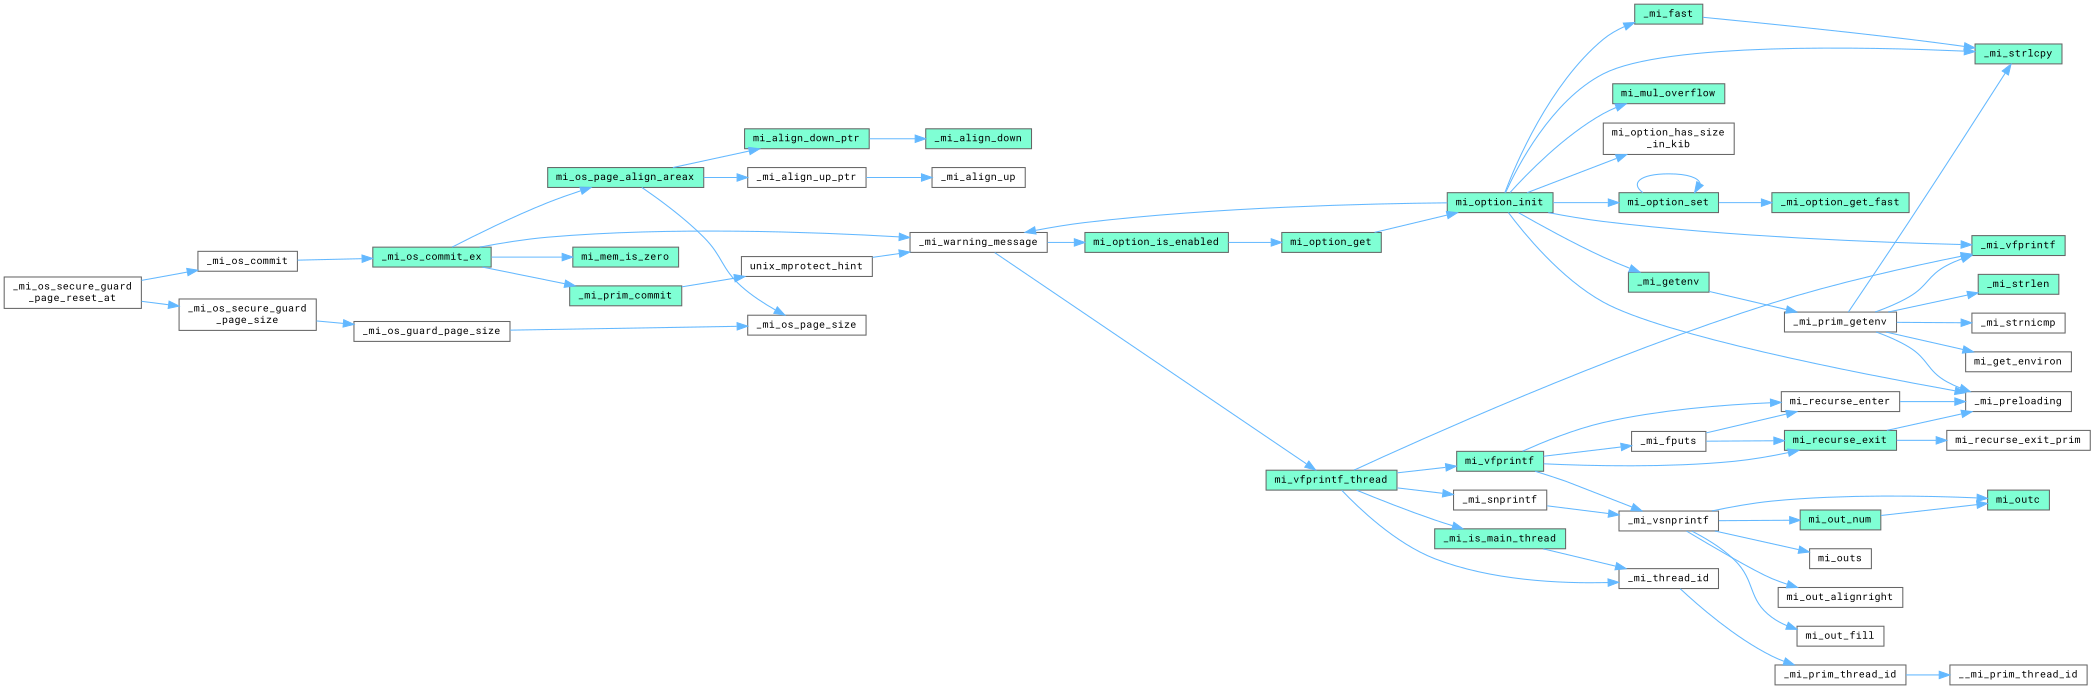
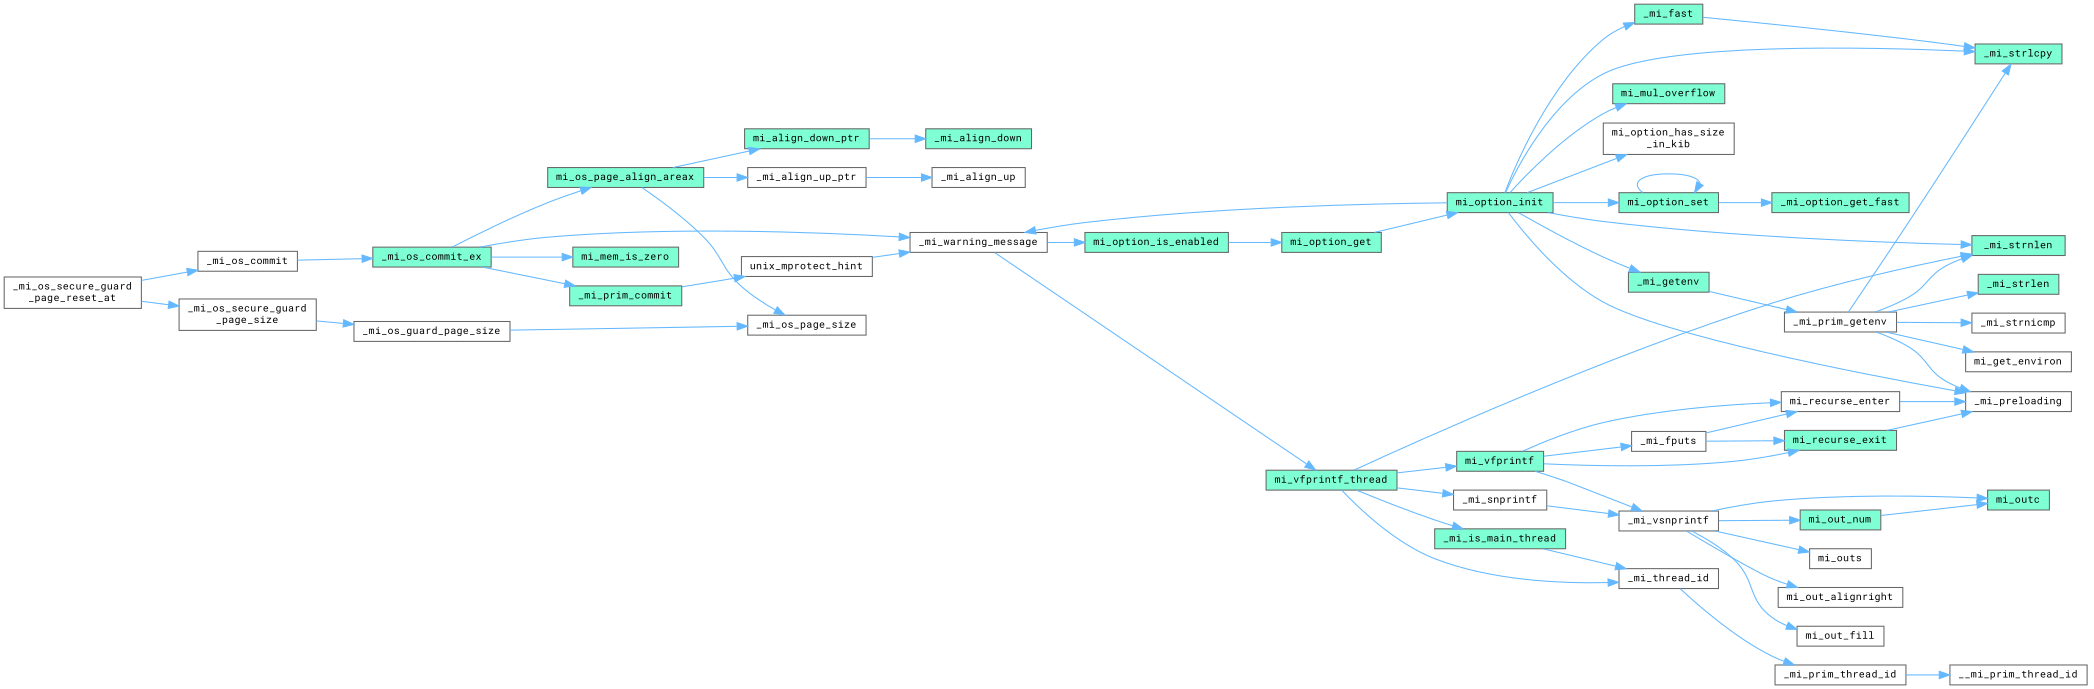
(2019, 246) -> (2019, 246)
(2019, 440) -> none
